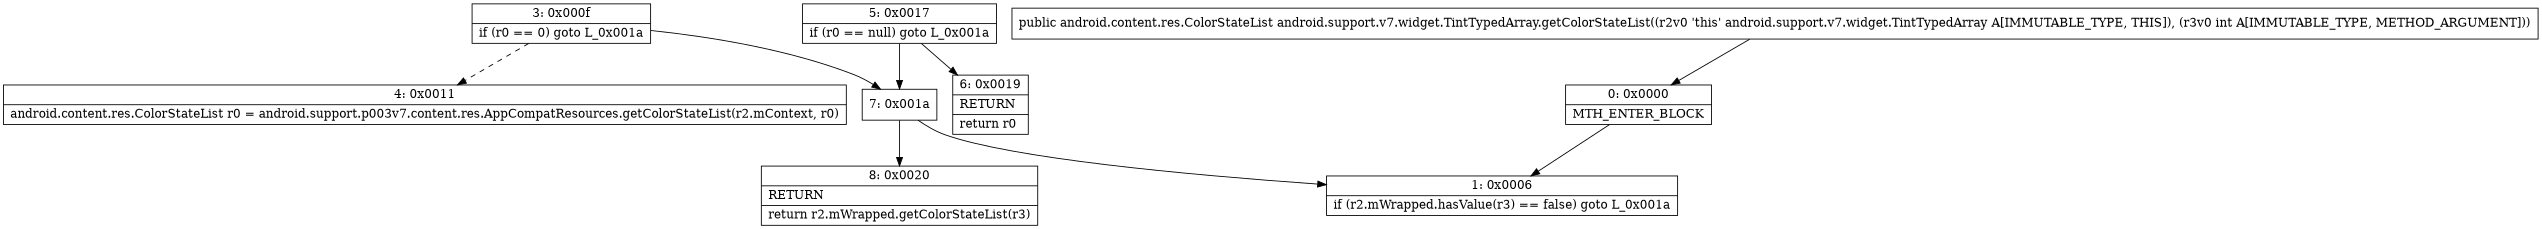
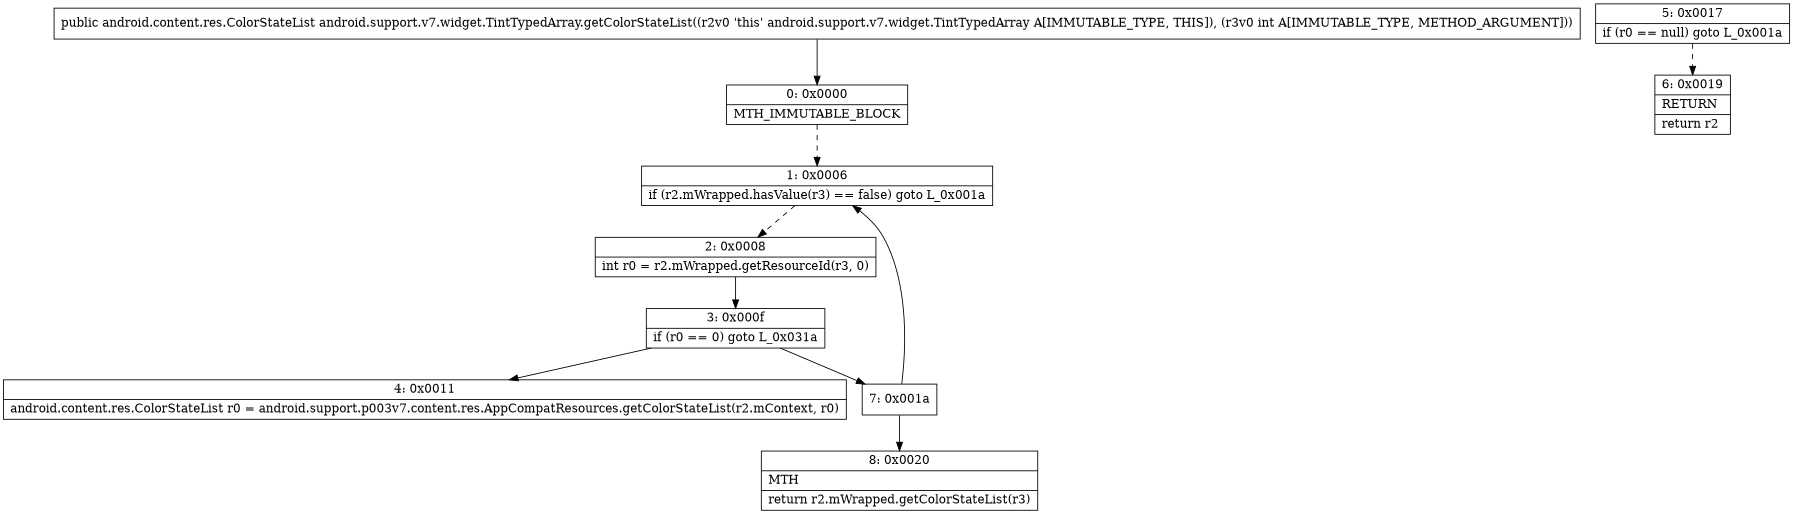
(561, 33) -> (736, 338)
(936, 56) -> (1693, 55)
(497, 62) -> (585, 363)
(900, 62) -> none
(1639, 114) -> (817, 114)
(988, 124) -> (1690, 124)
(1574, 148) -> (817, 141)
(796, 195) -> (784, 480)
none -> (736, 257)
